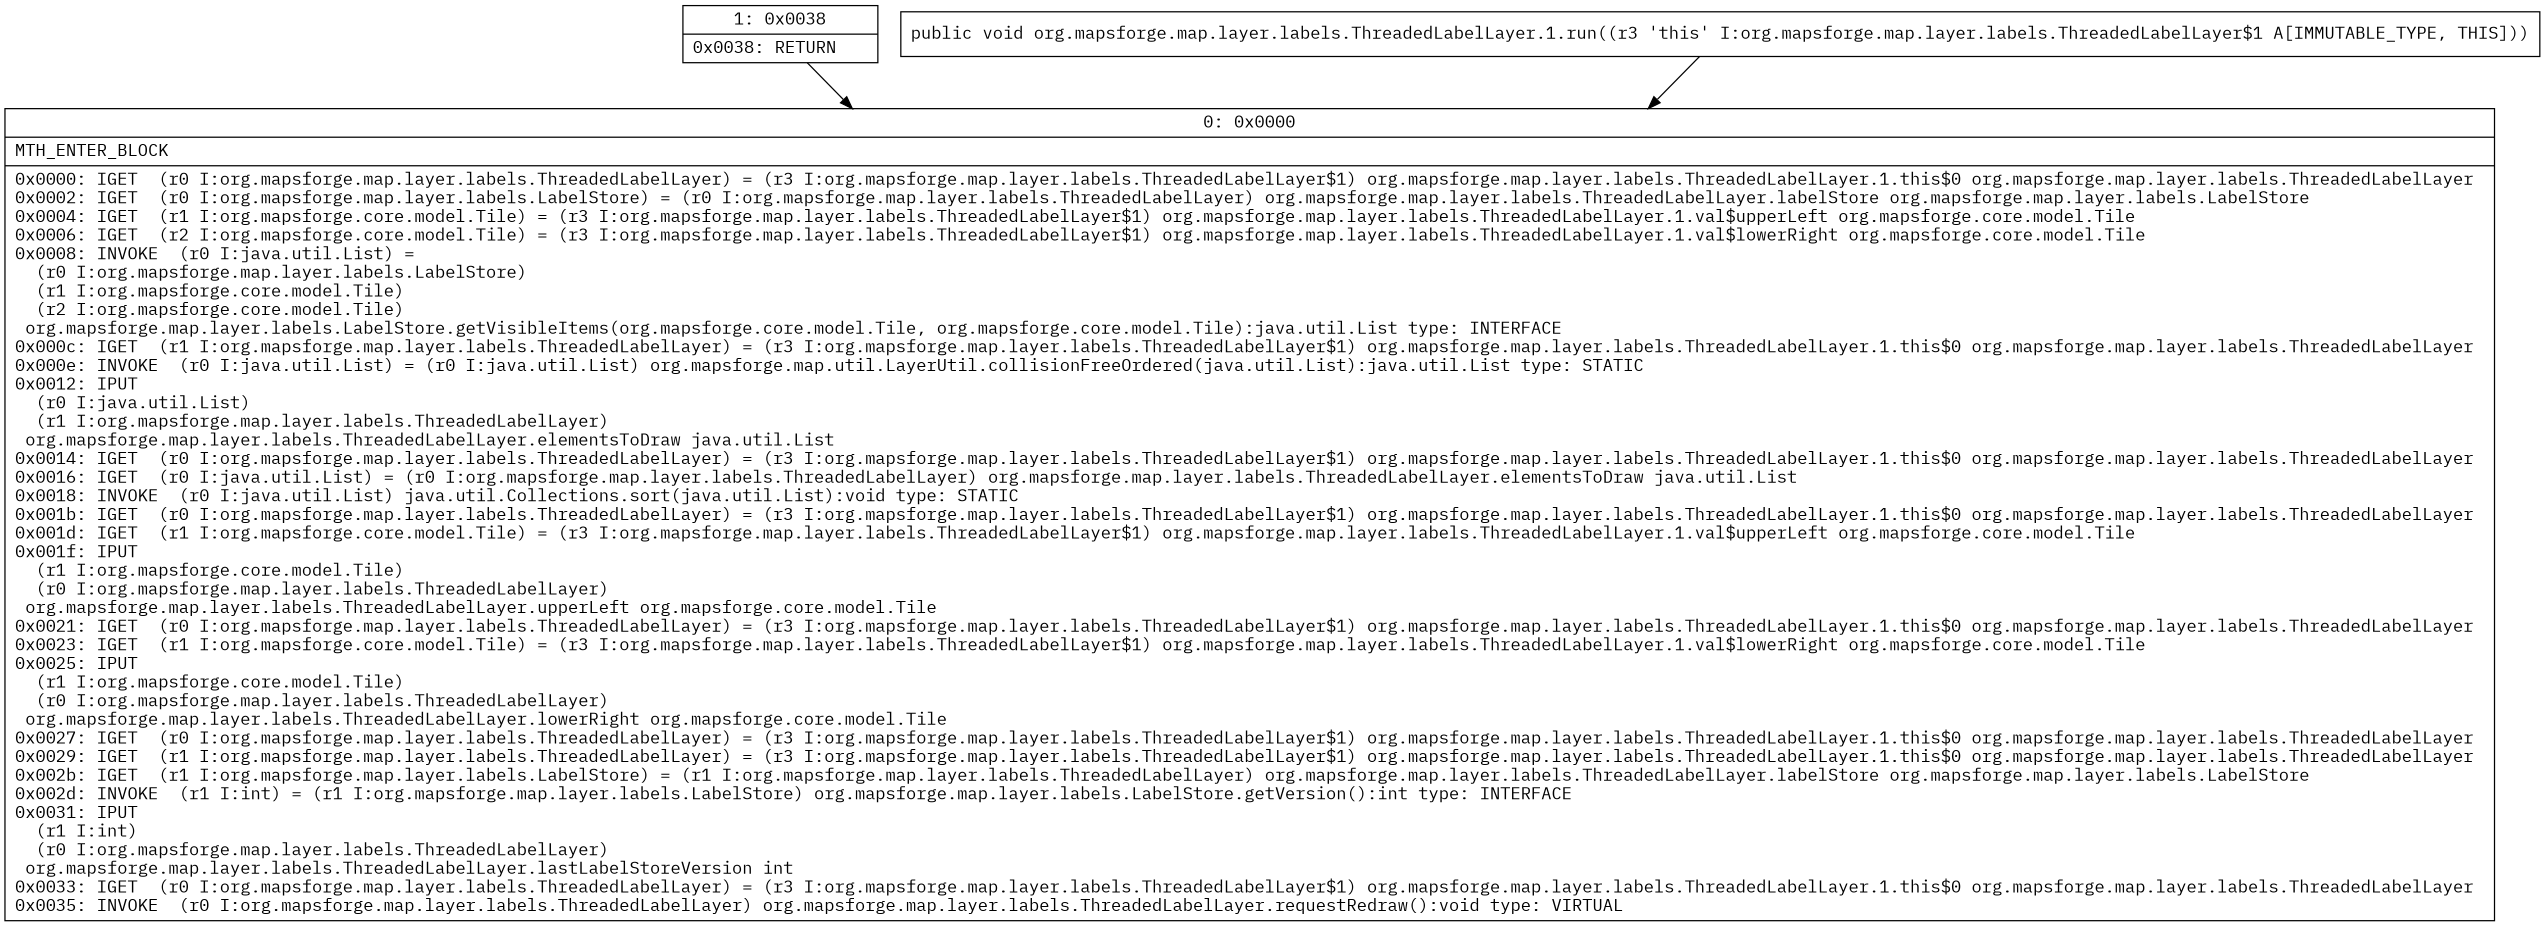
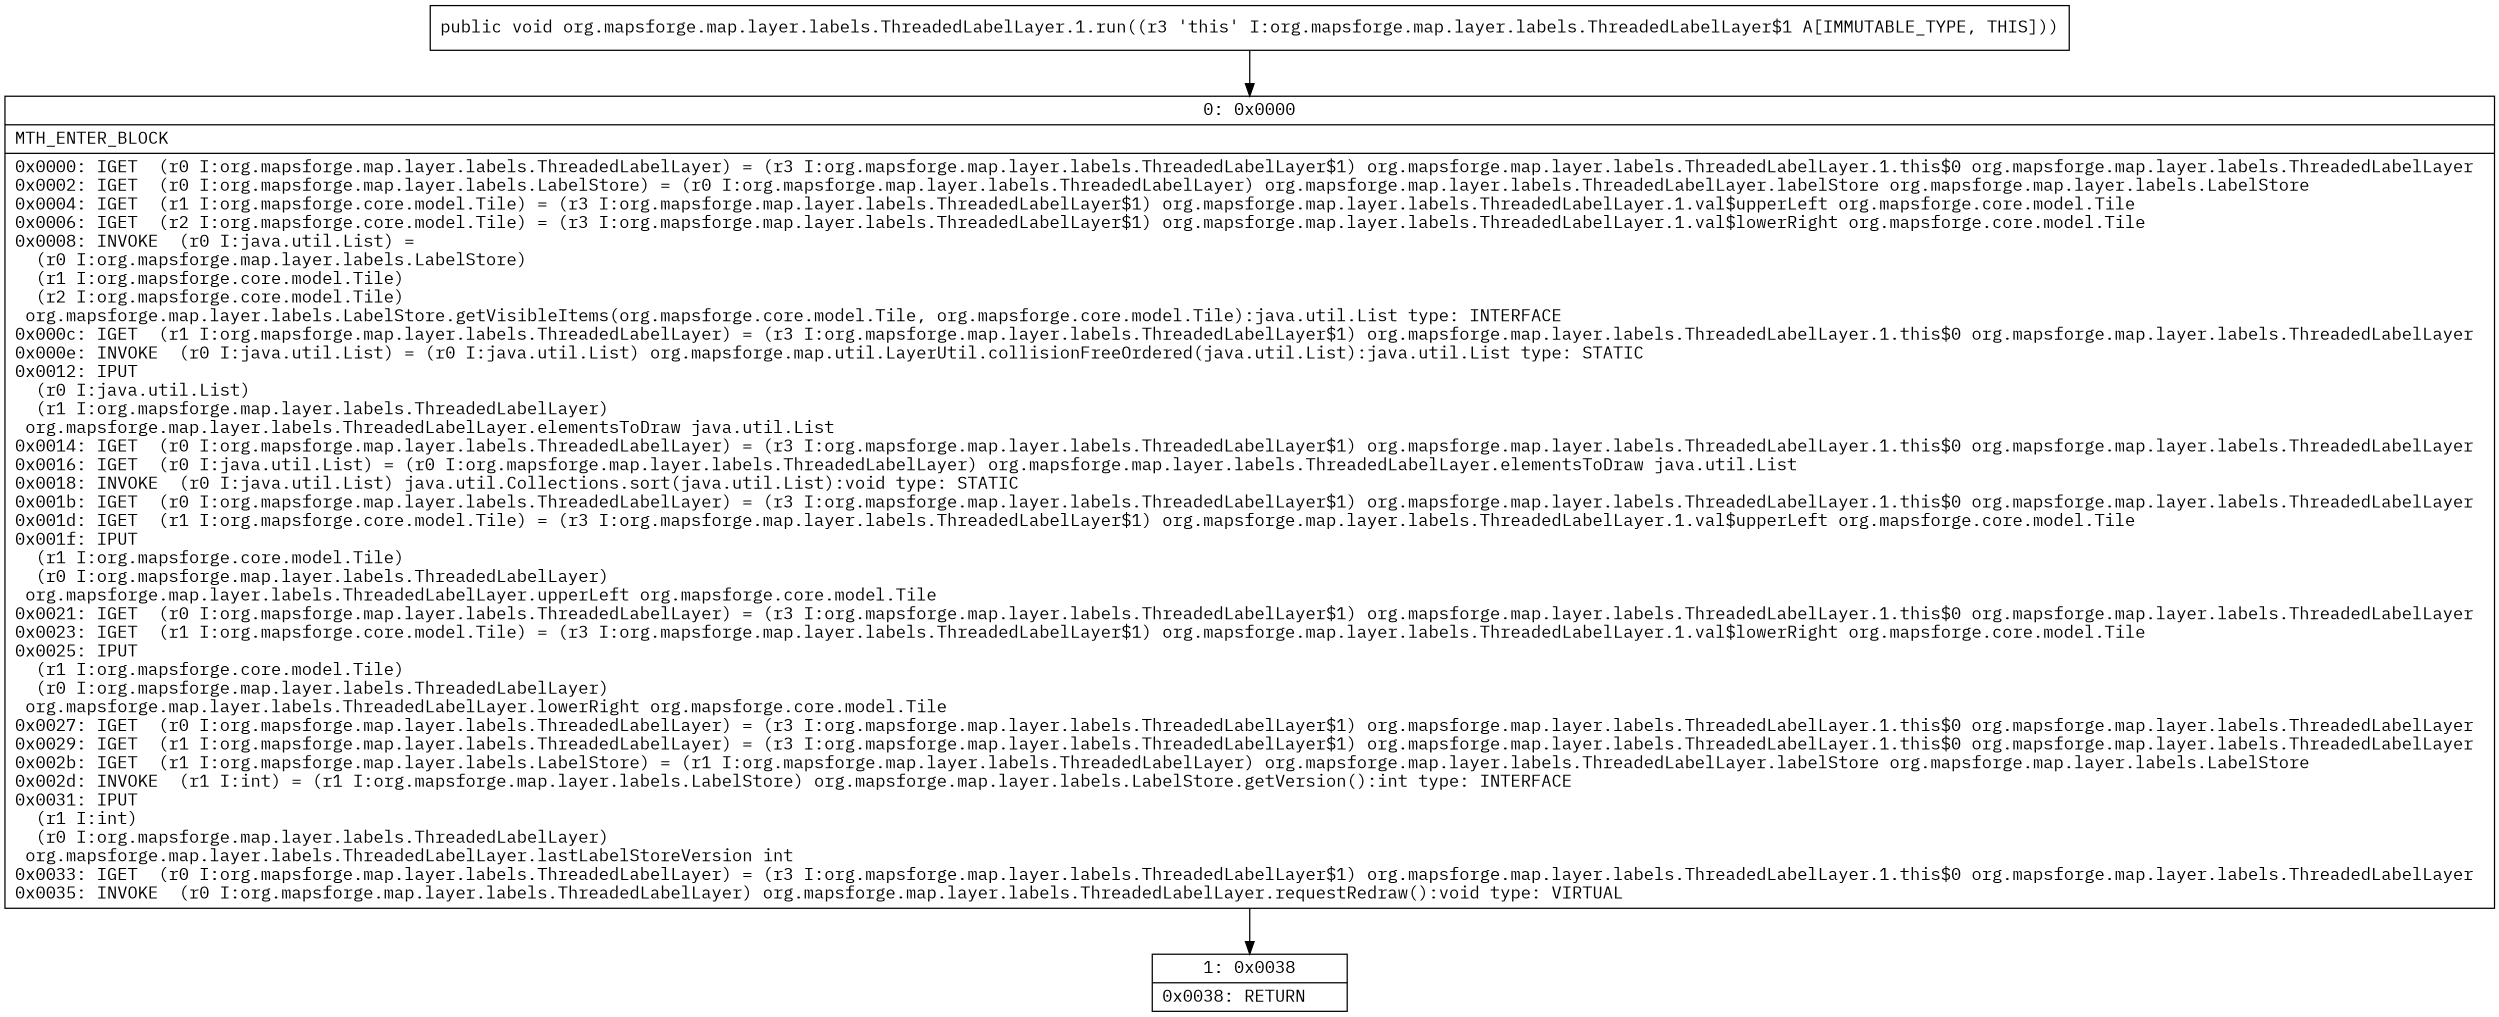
(825, 81) -> (1250, 925)
